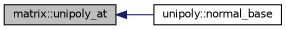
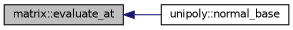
(60, 15) -> (64, 15)
